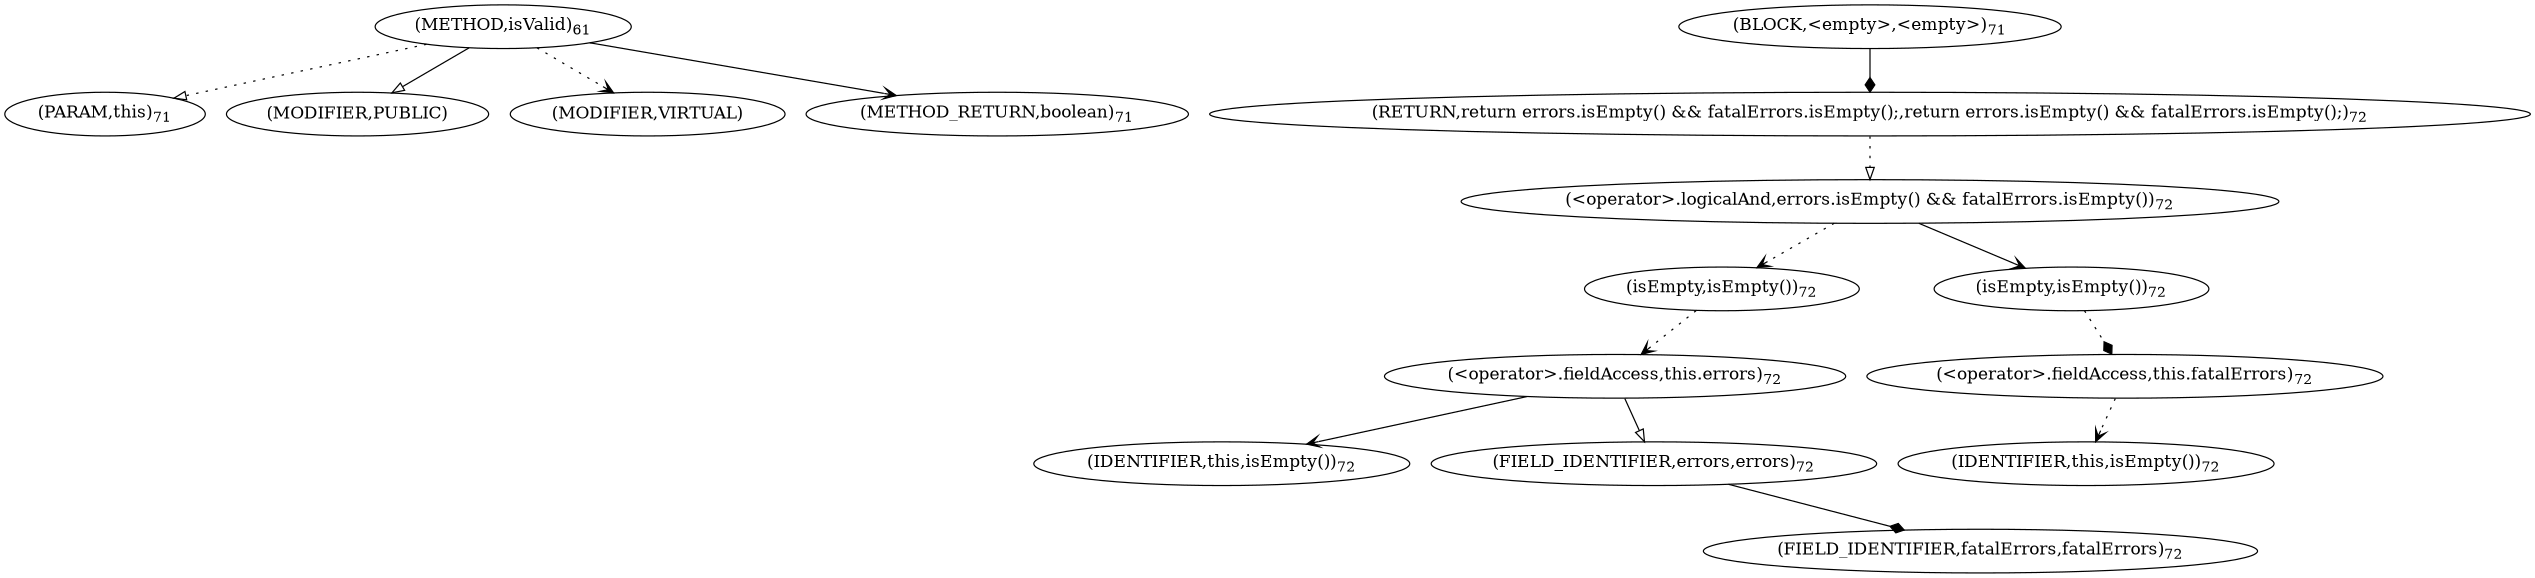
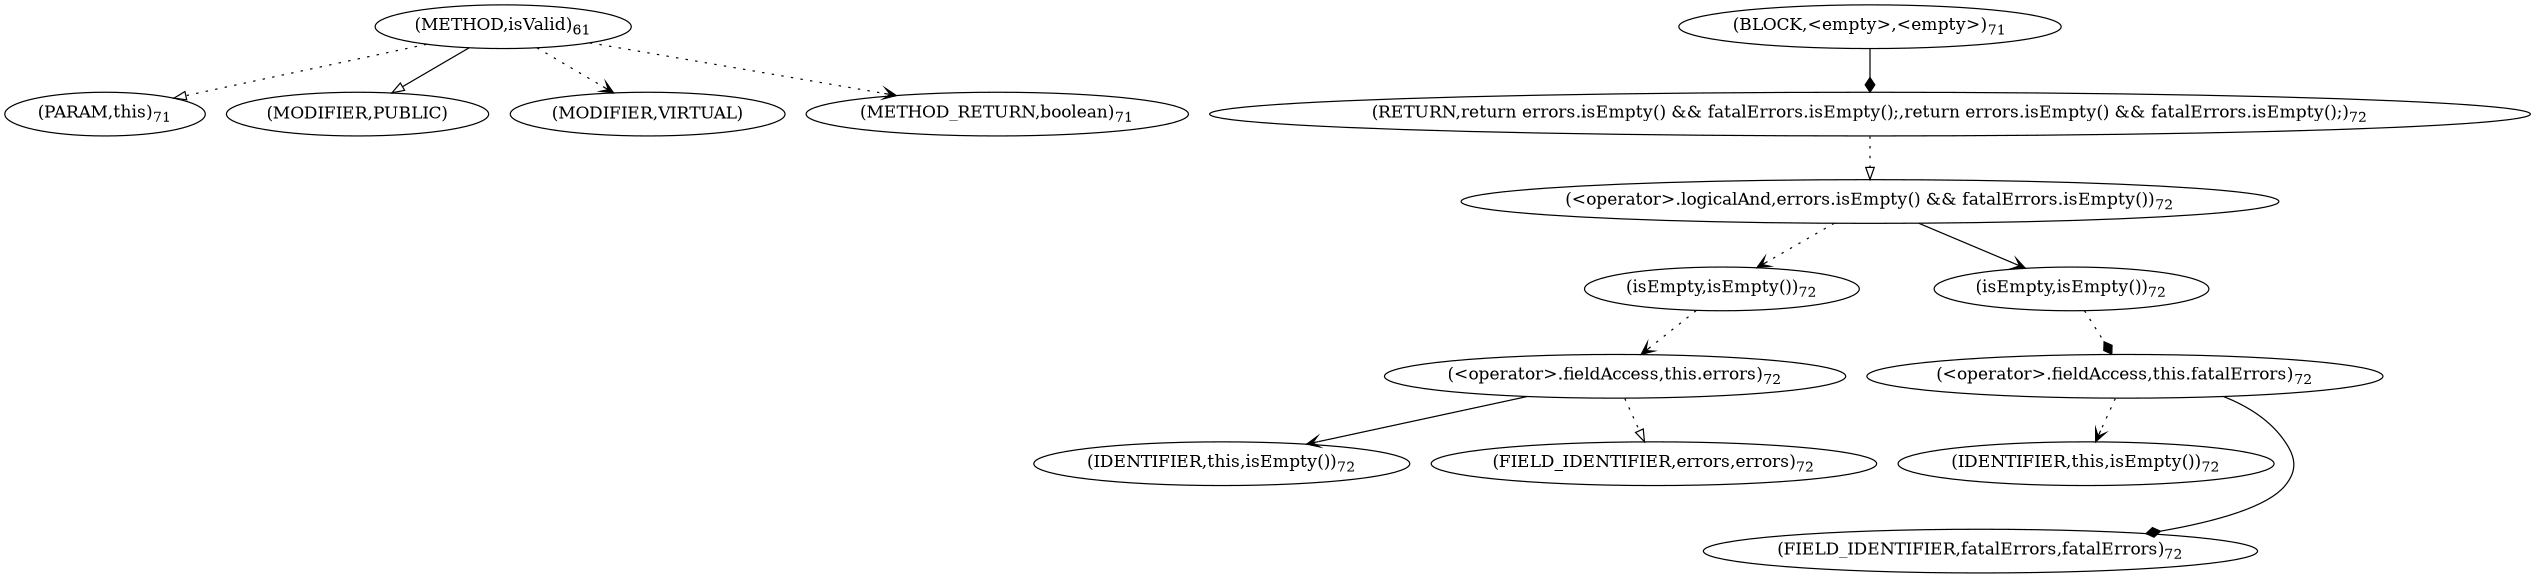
(737, 68) -> (737, 68)
(1632, 415) -> (1632, 415)
(1809, 505) -> (2282, 489)
